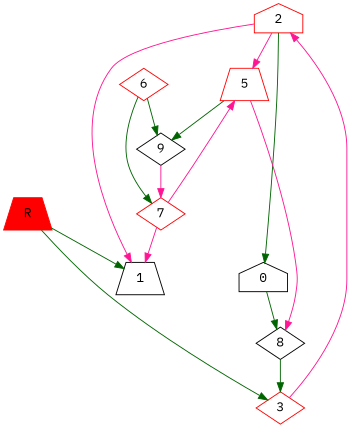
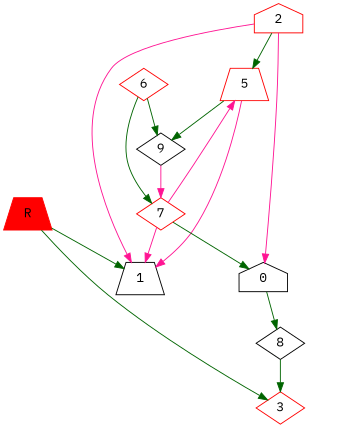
(264, 47) -> (264, 47)
(274, 143) -> (274, 143)
(285, 209) -> (215, 188)
(347, 220) -> none
none -> (207, 243)
